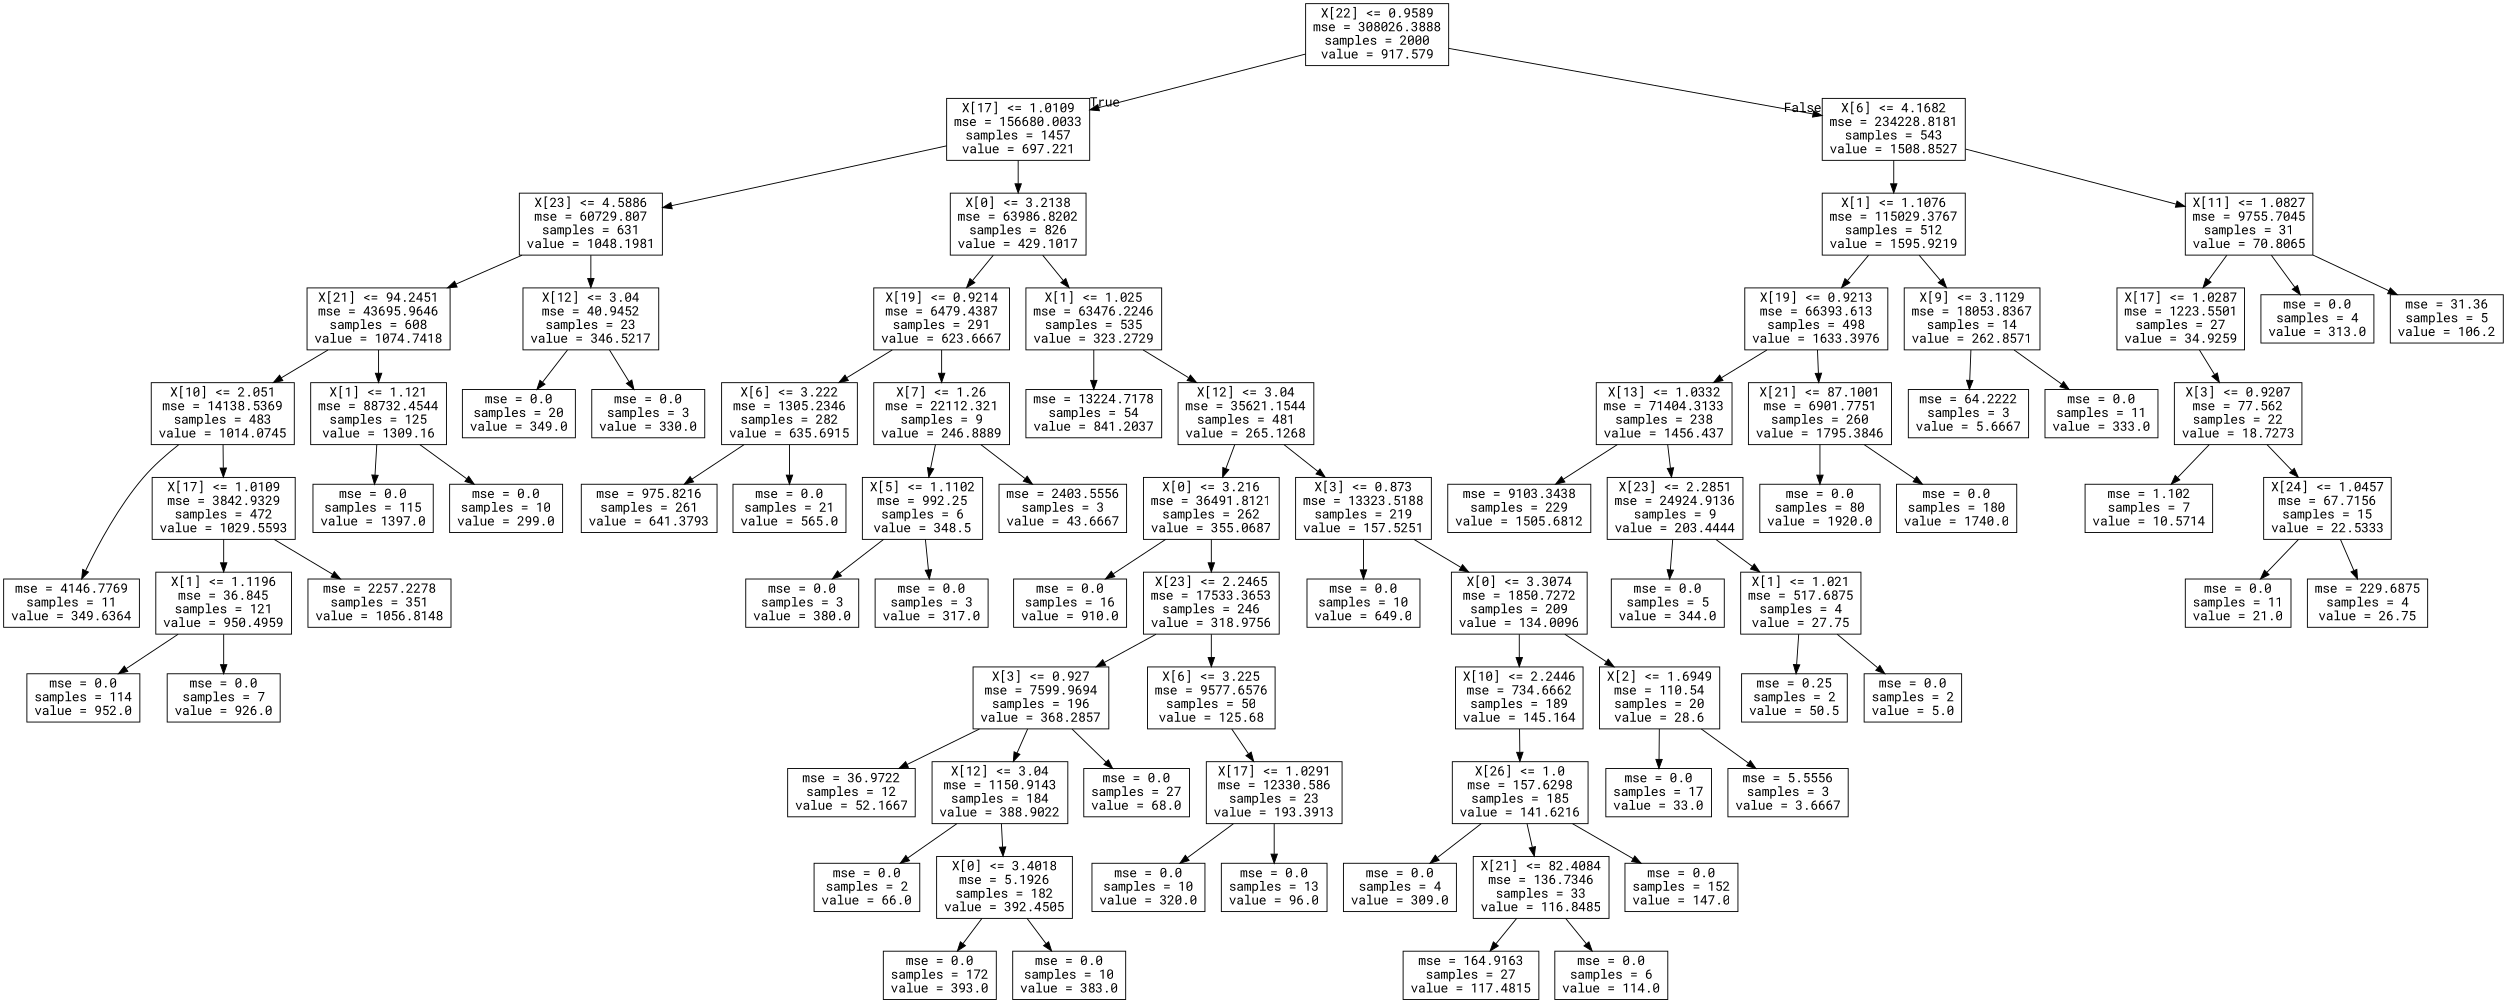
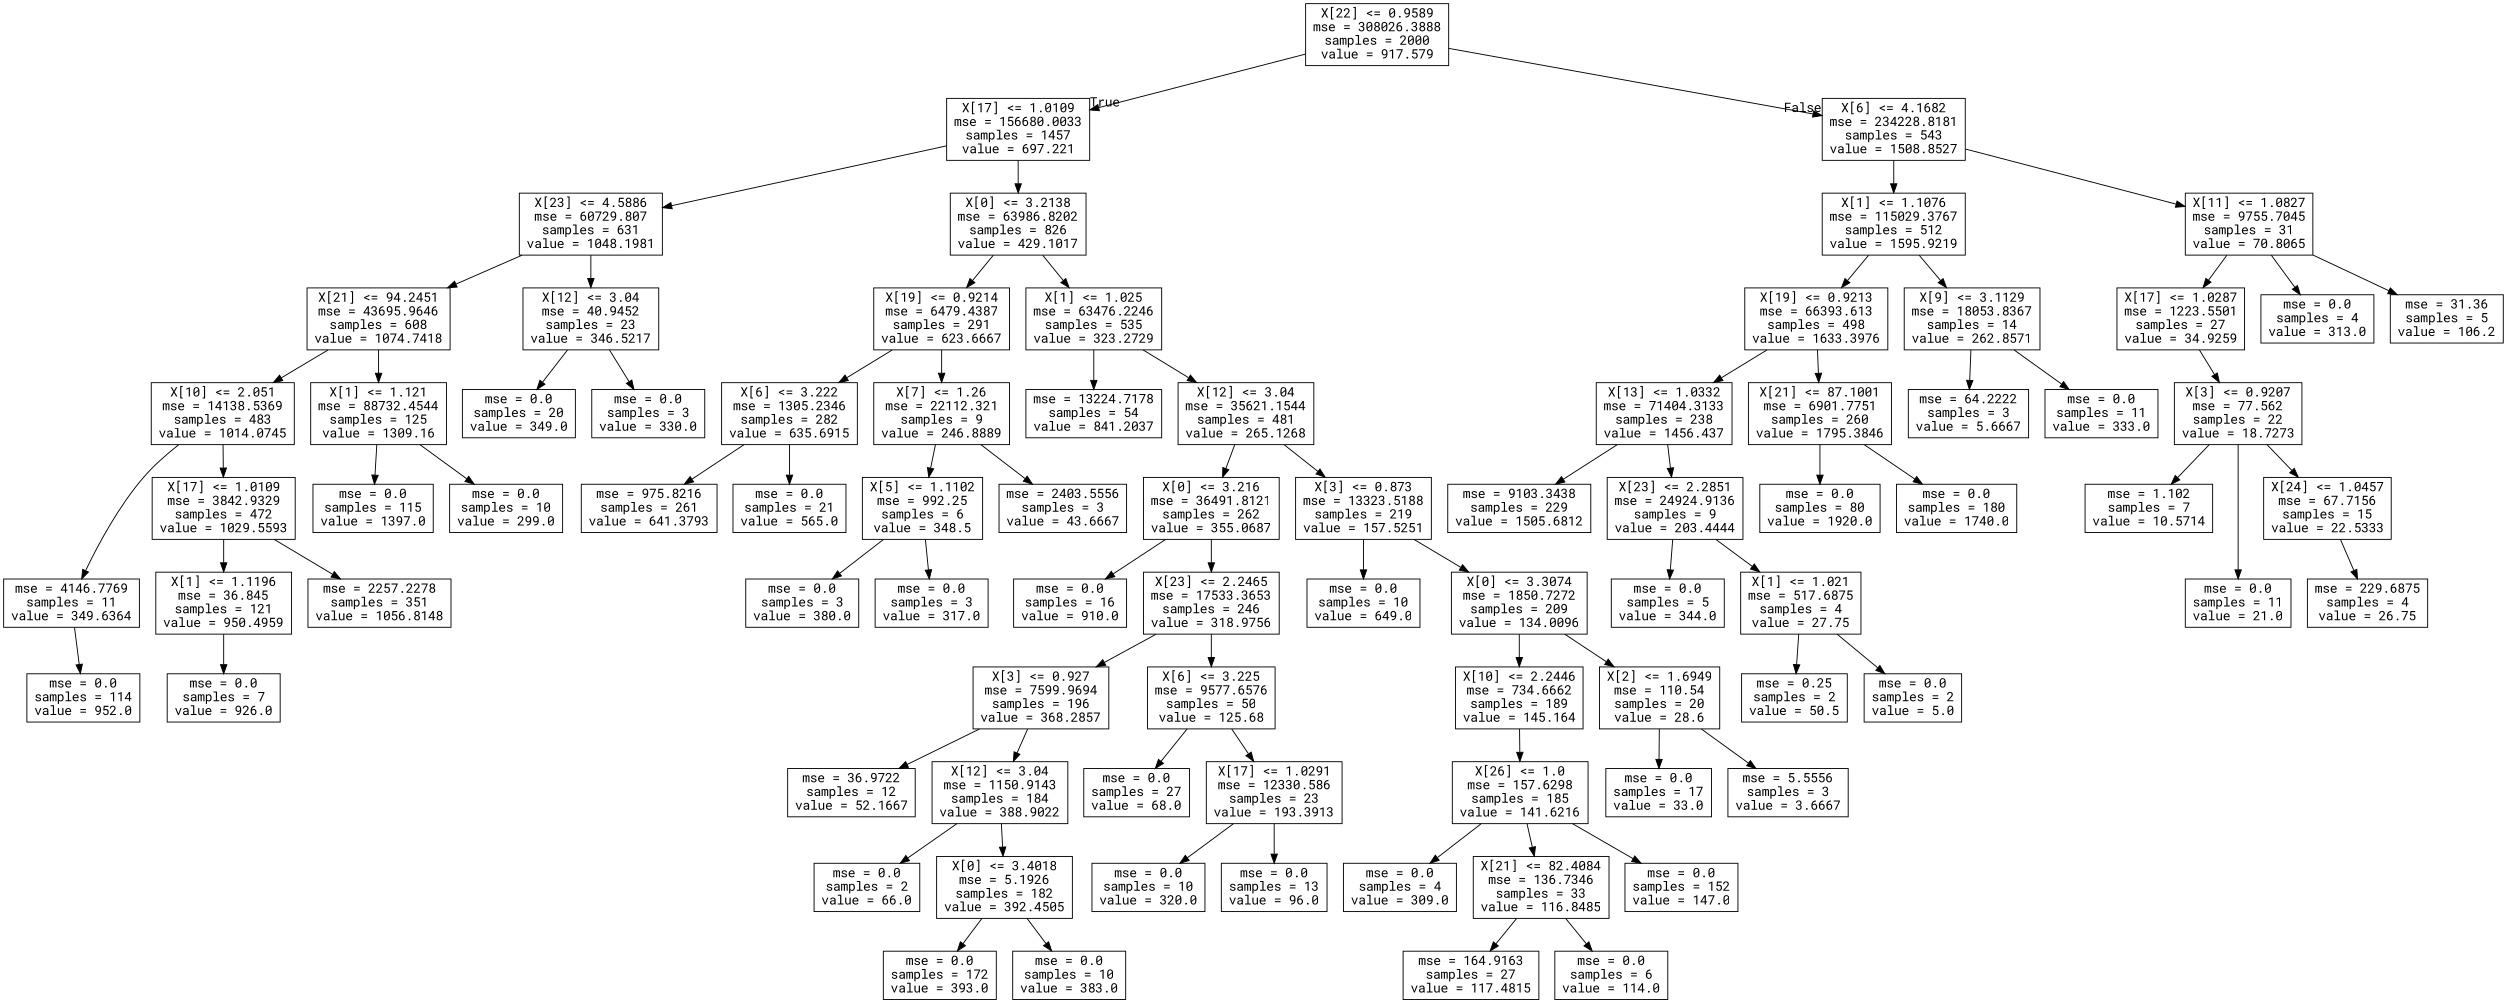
(2283, 556) -> (2238, 507)
(152, 651) -> (77, 646)
(1089, 746) -> (1174, 745)
